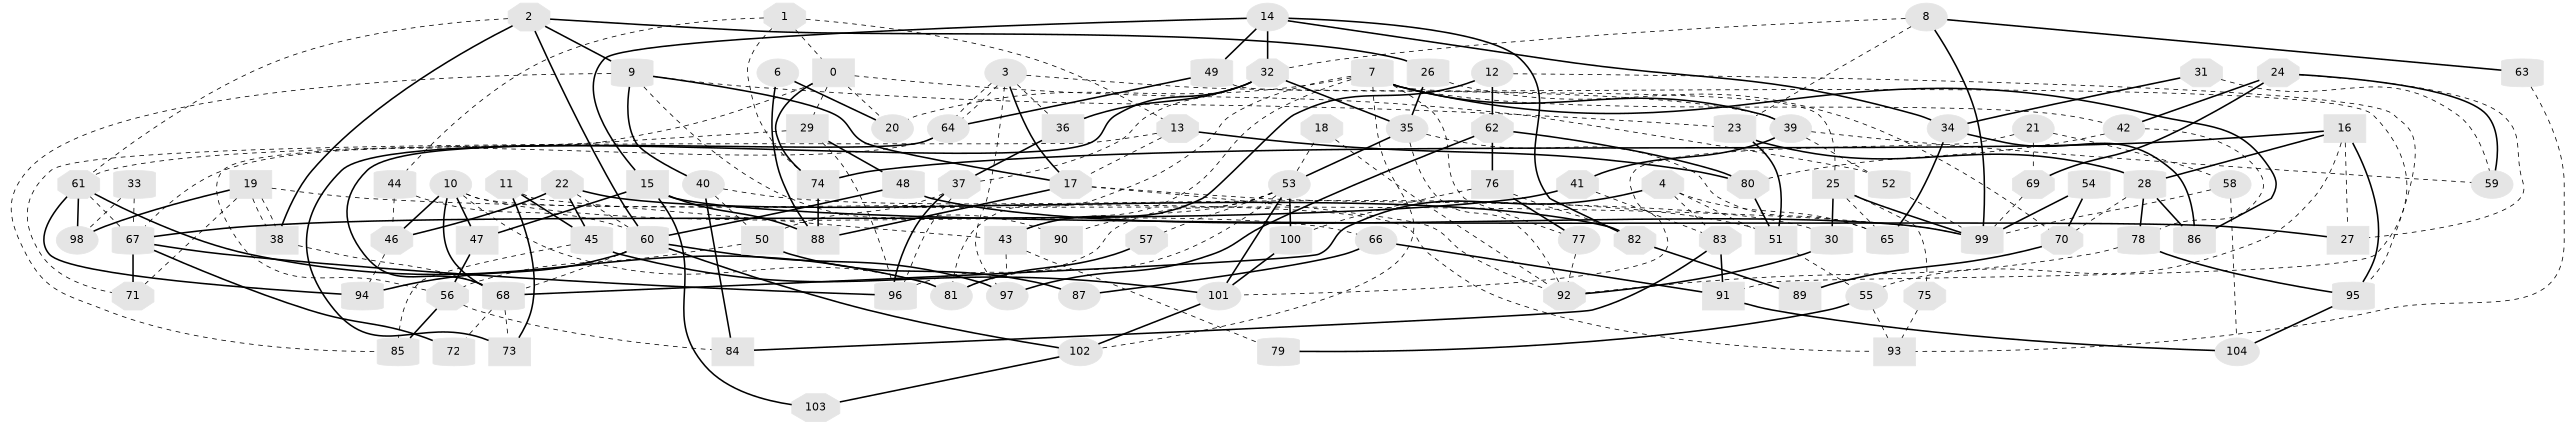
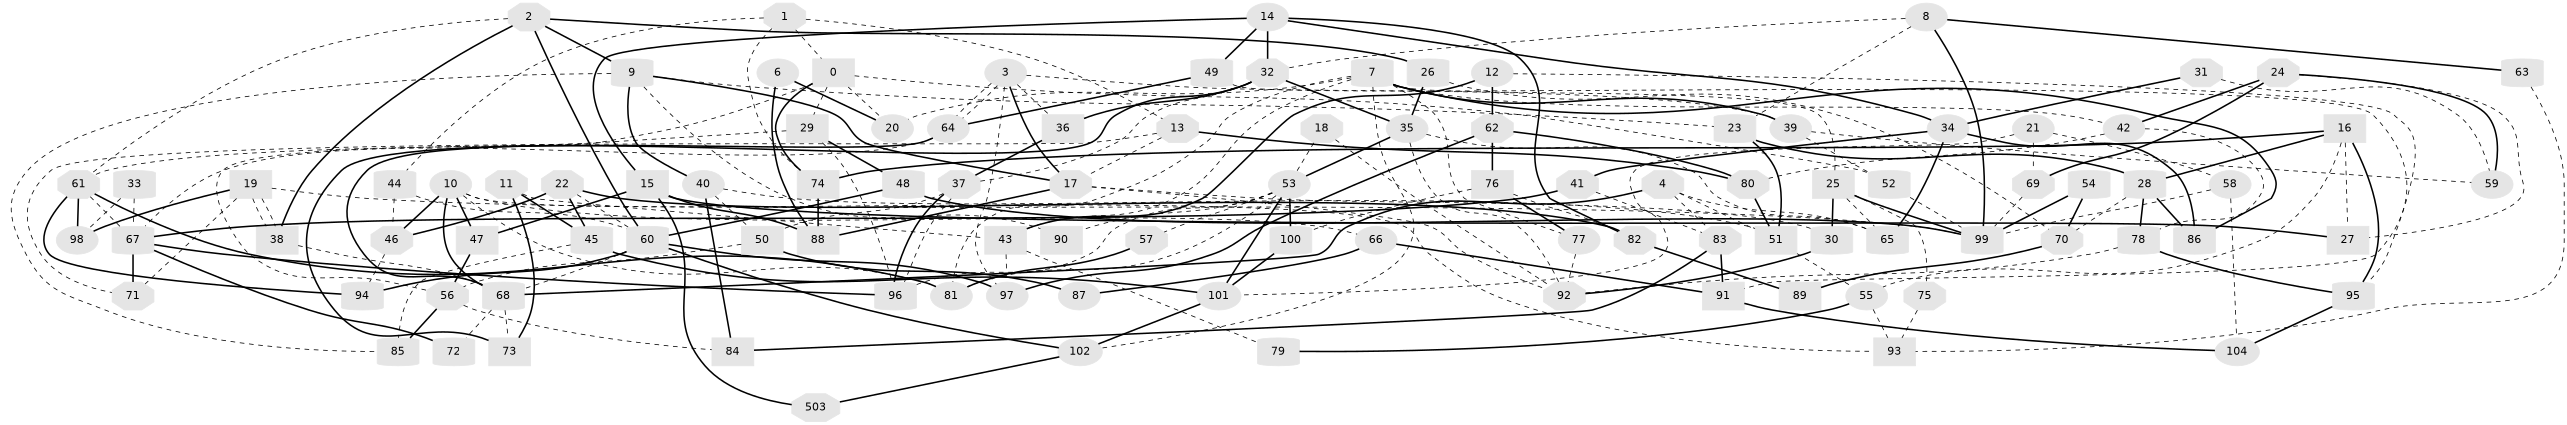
(1685, 157) -> (1827, 142)
(816, 408) -> (816, 408)
